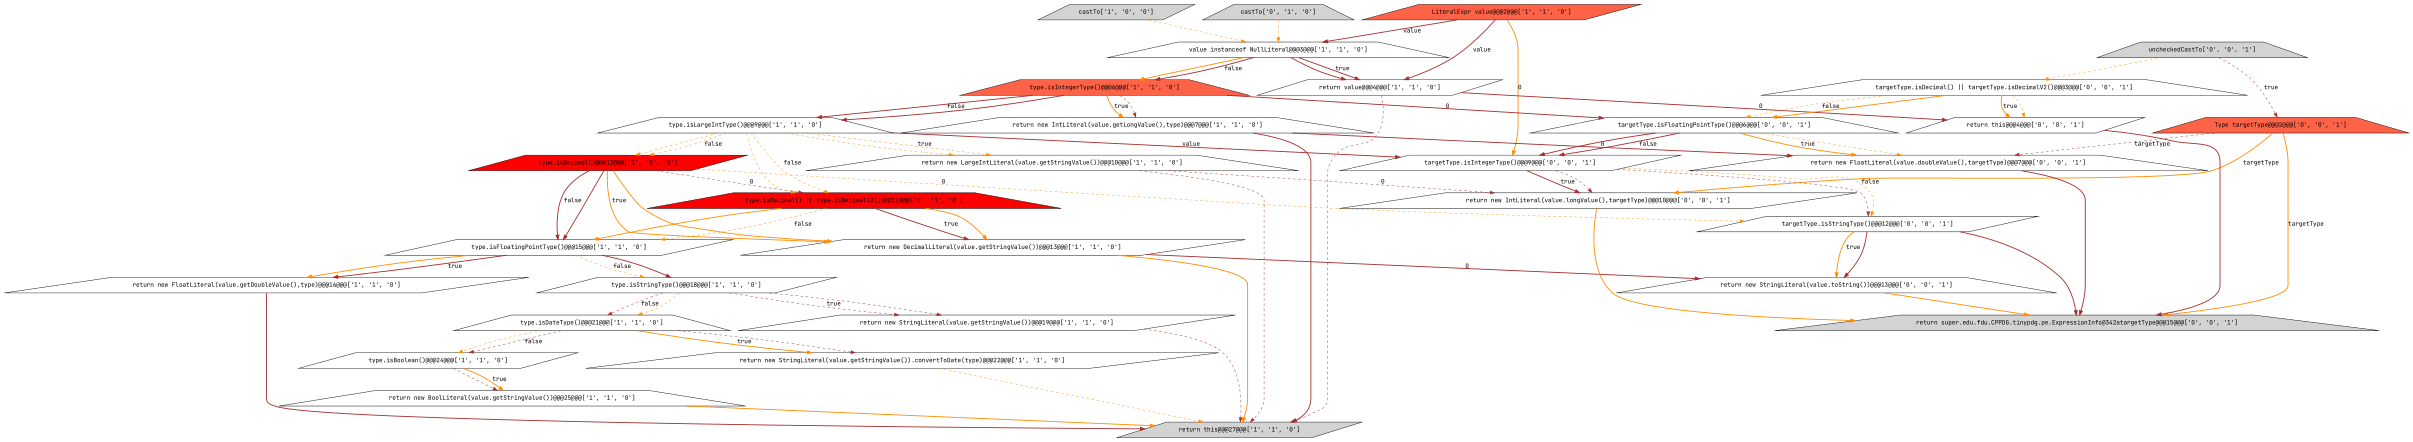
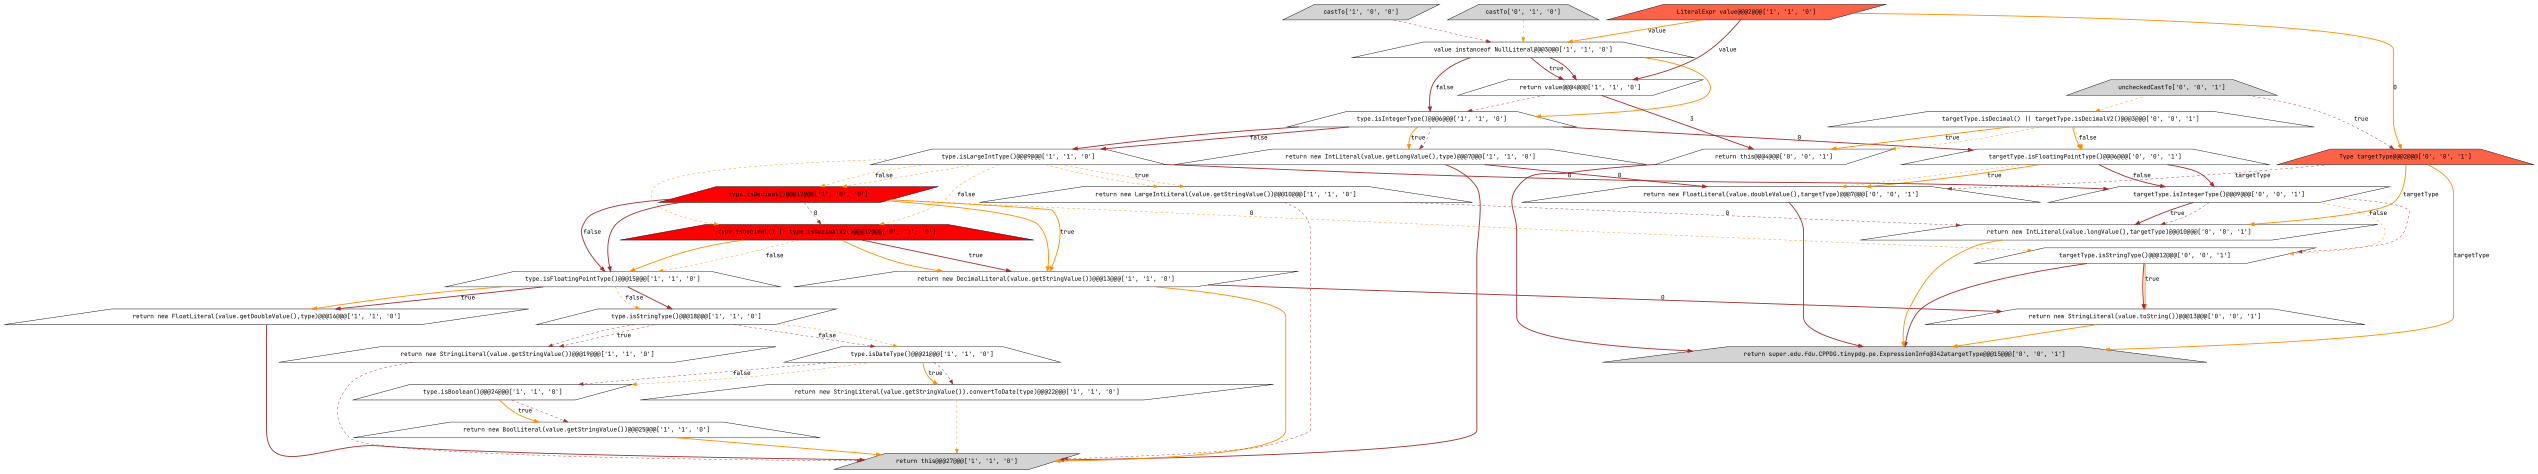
(1195, 30) -> (1440, 30)
(1392, 31) -> (1637, 31)
(1518, 84) -> (2173, 21)
(1105, 88) -> (1432, 119)
(1761, 106) -> (1692, 119)
(1191, 144) -> (1570, 176)
(559, 247) -> (613, 279)
(1327, 253) -> (1508, 103)
